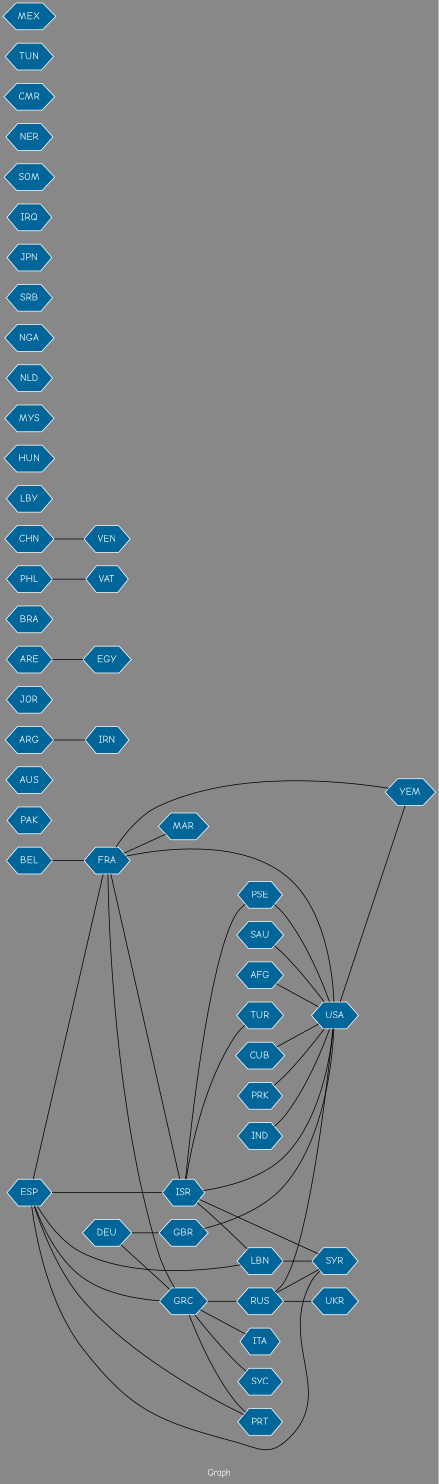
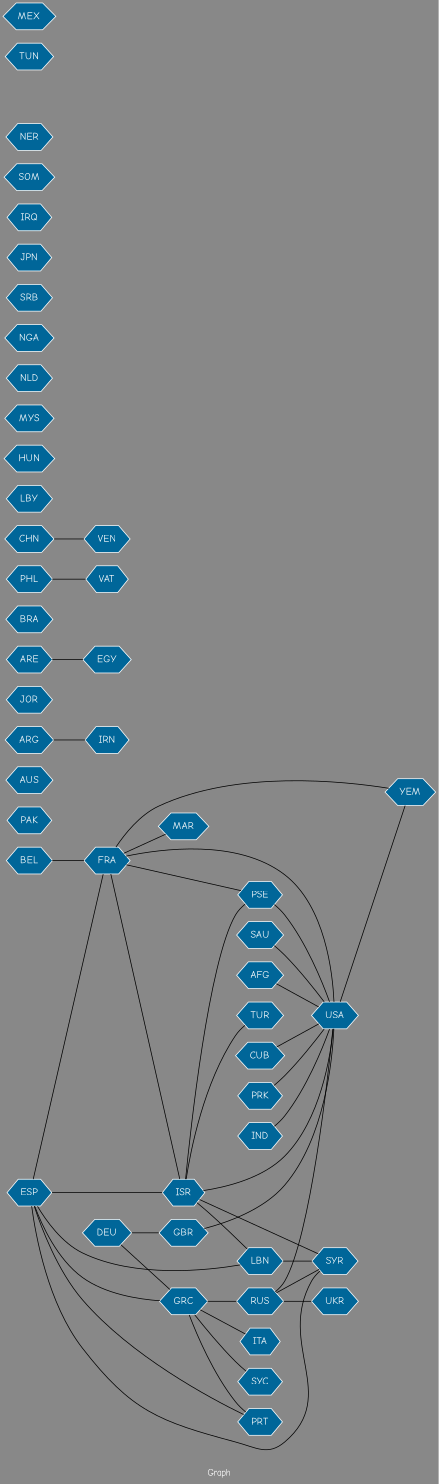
(29, 97) -> none
(123, 1084) -> (184, 878)
